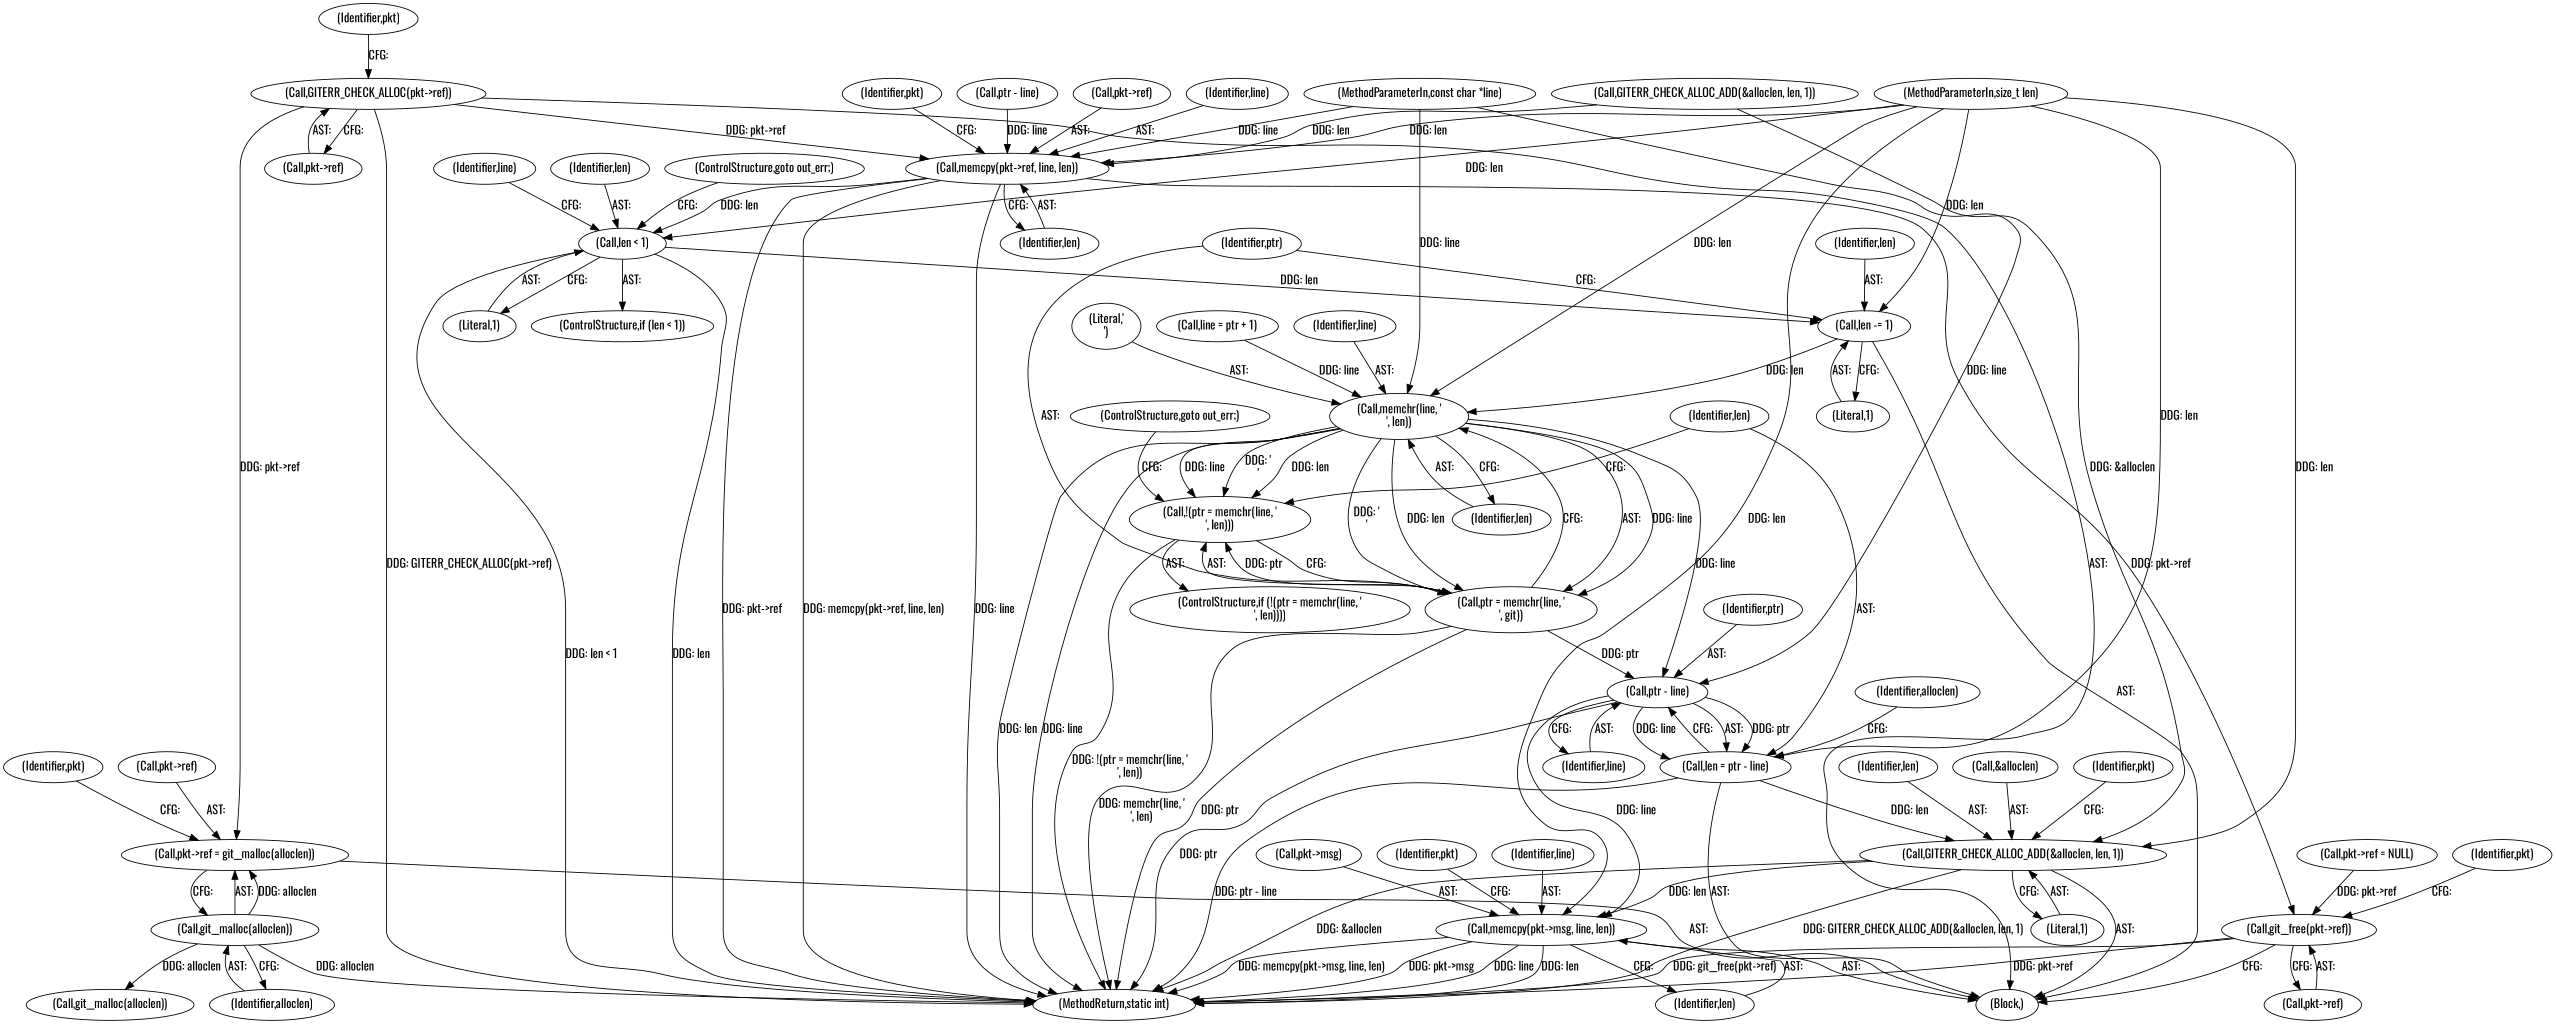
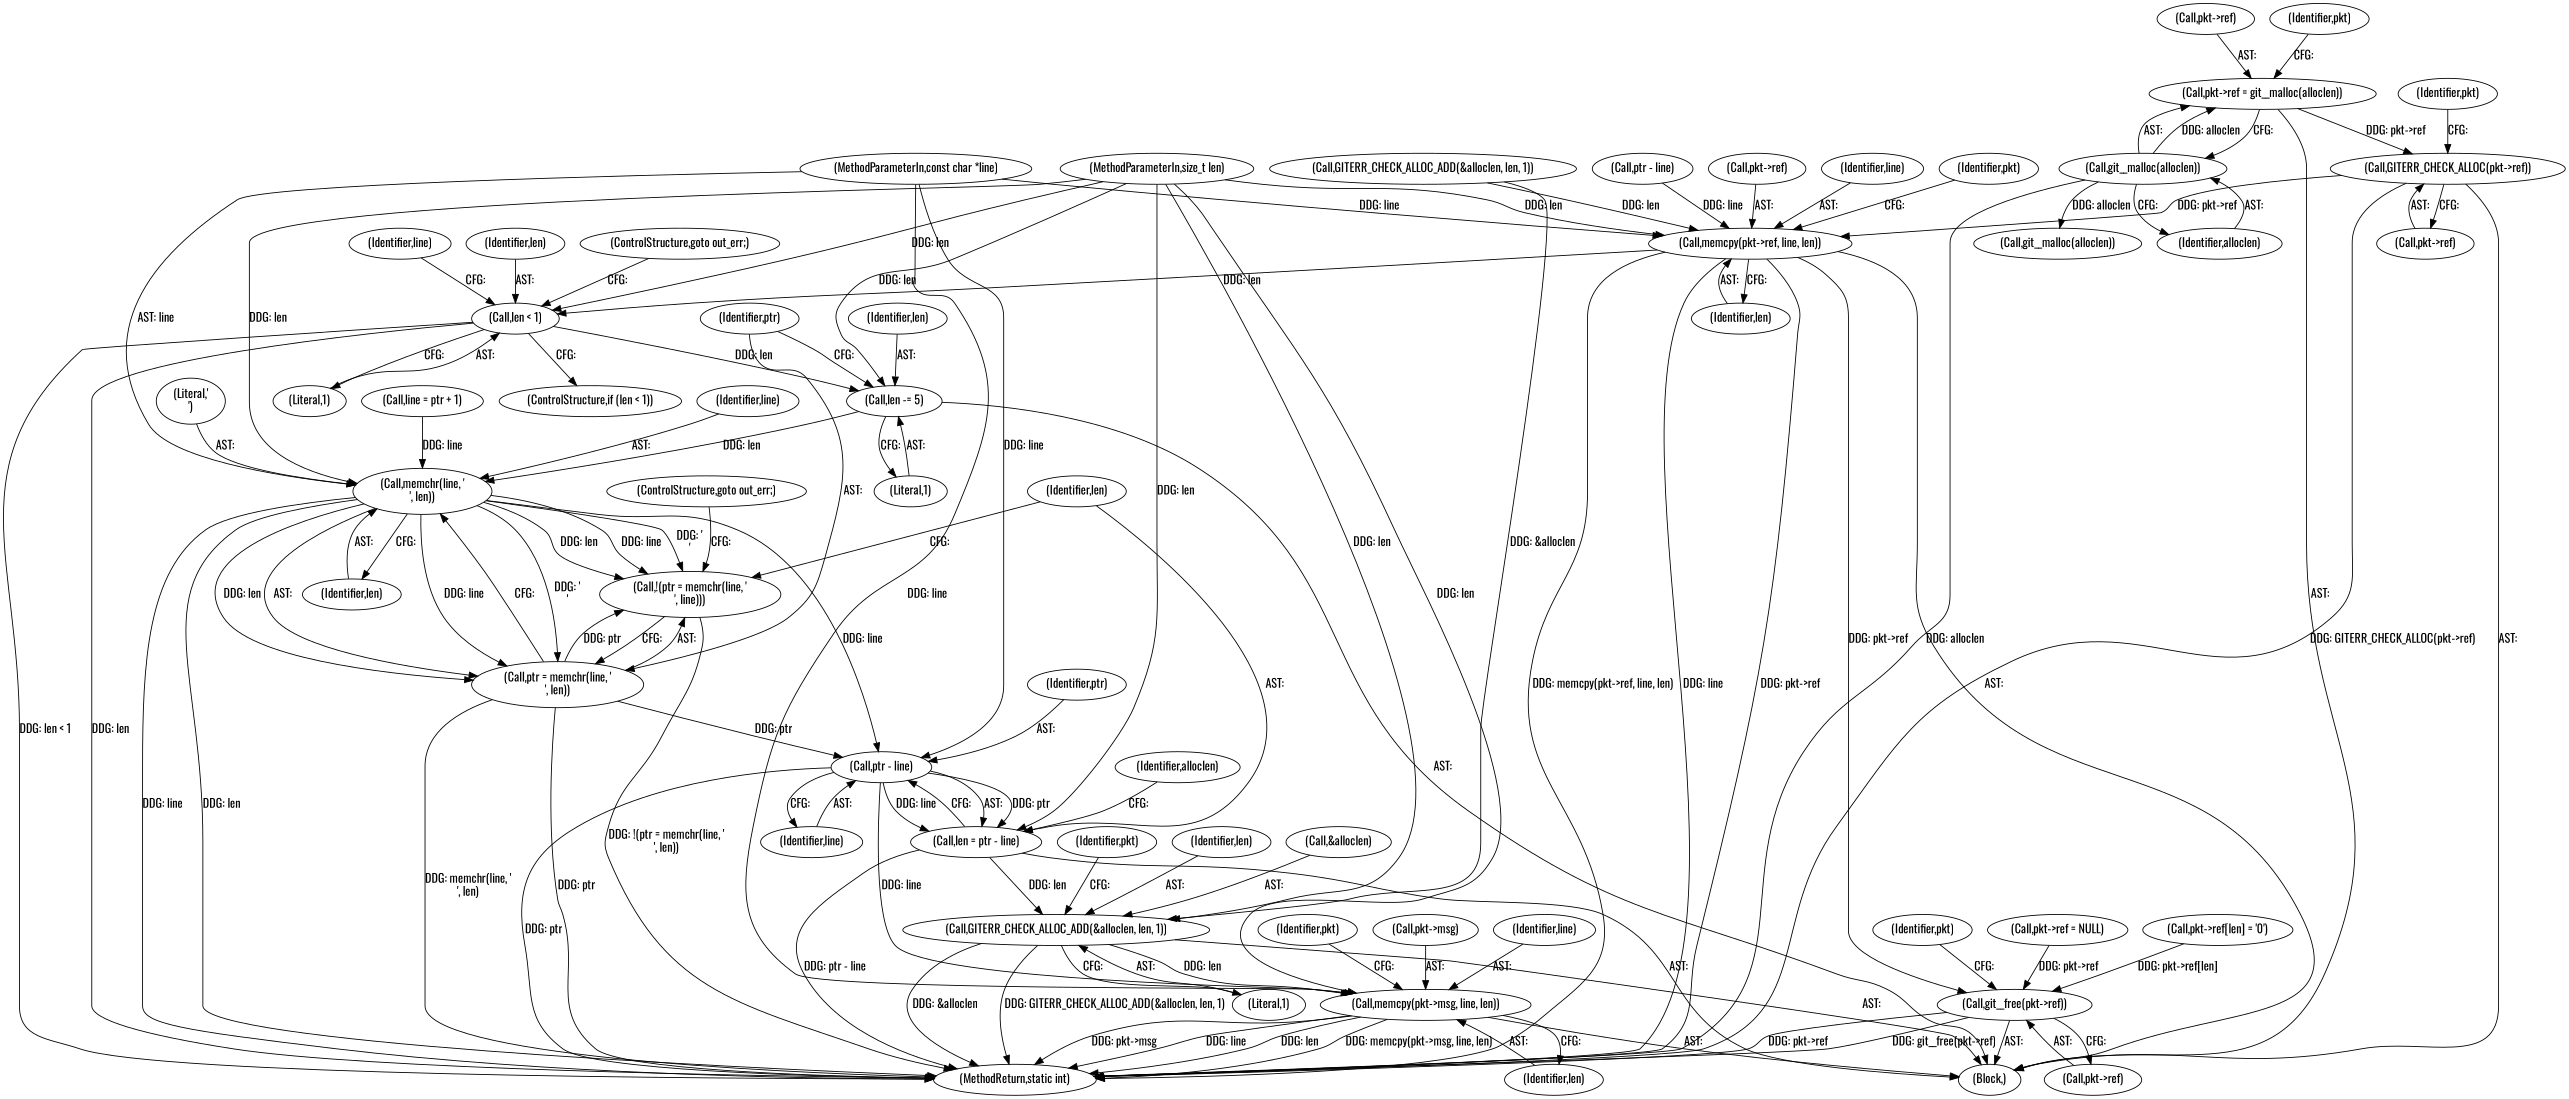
(1440, 244) -> (156, 319)
(633, 281) -> (568, 356)
(1864, 326) -> (894, 401)
(240, 452) -> (2351, 130)
(1220, 520) -> (690, 595)
(1270, 610) -> none
(1511, 610) -> (558, 685)
none -> (2086, 764)
none -> (757, 807)
none -> (2218, 930)
(2254, 967) -> (2015, 1042)
